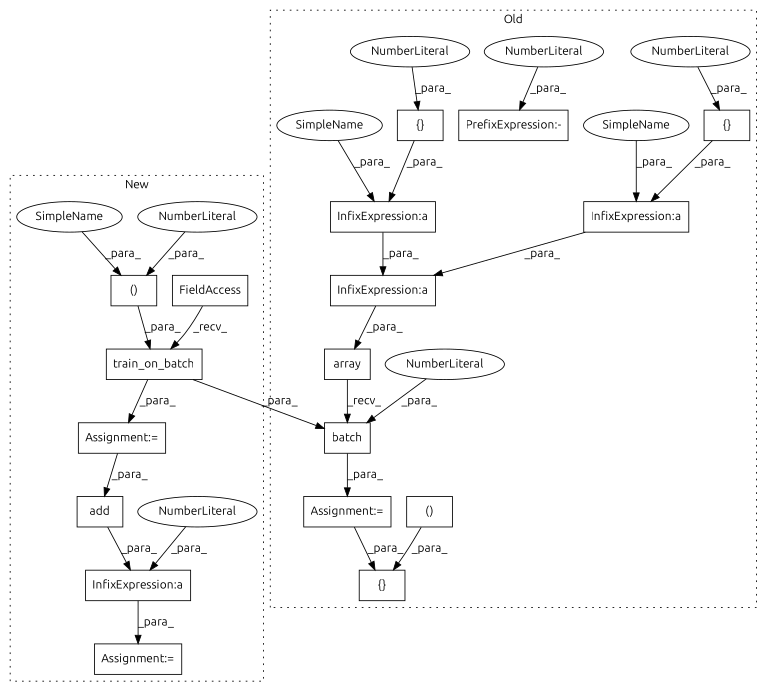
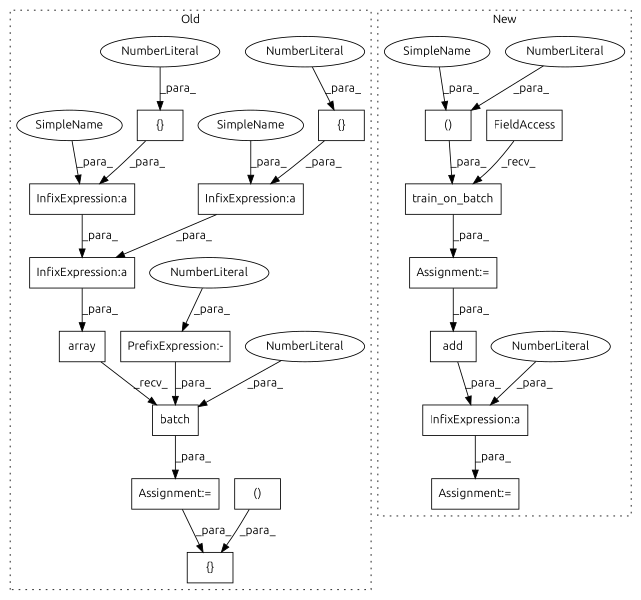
(255, 403) -> (175, 379)
